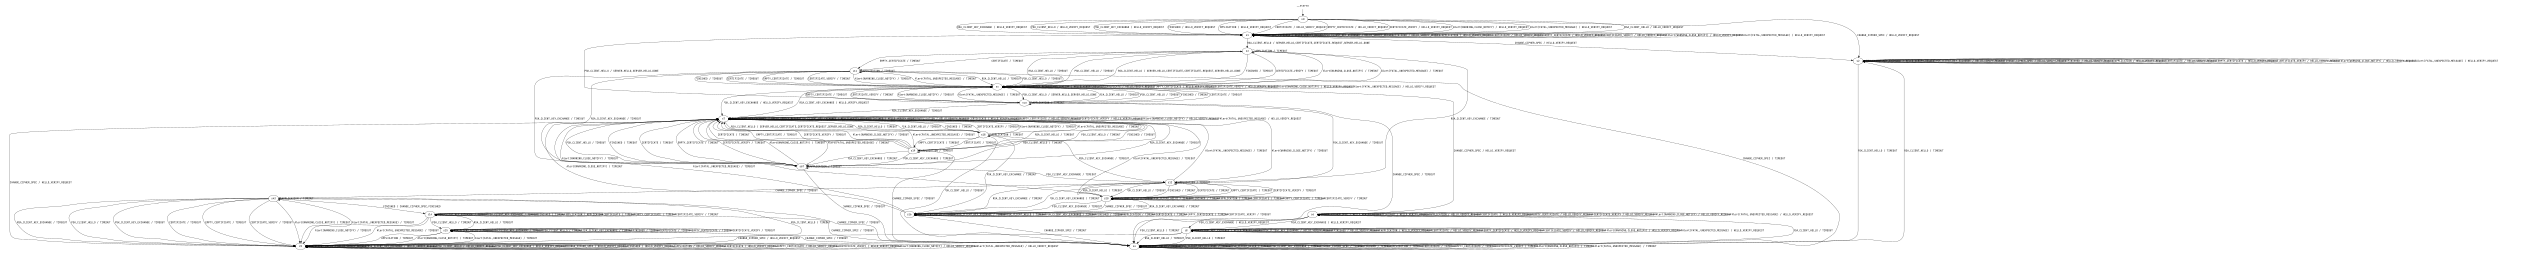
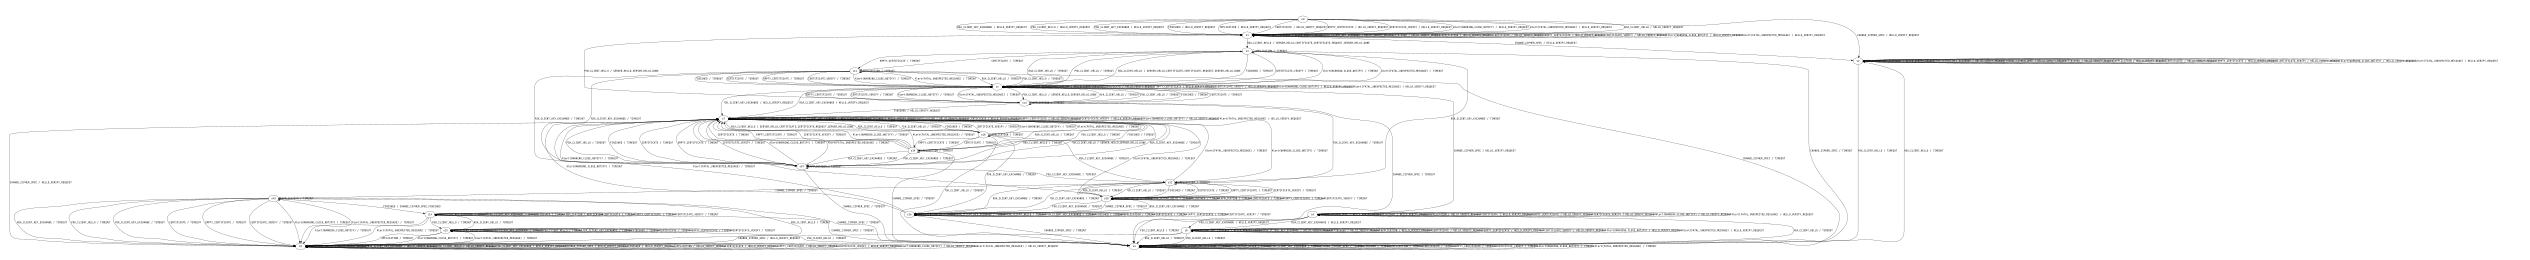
(1303, 6) -> none
(917, 111) -> (917, 111)
none -> (1166, 132)
none -> (1847, 219)
(827, 238) -> (827, 238)
